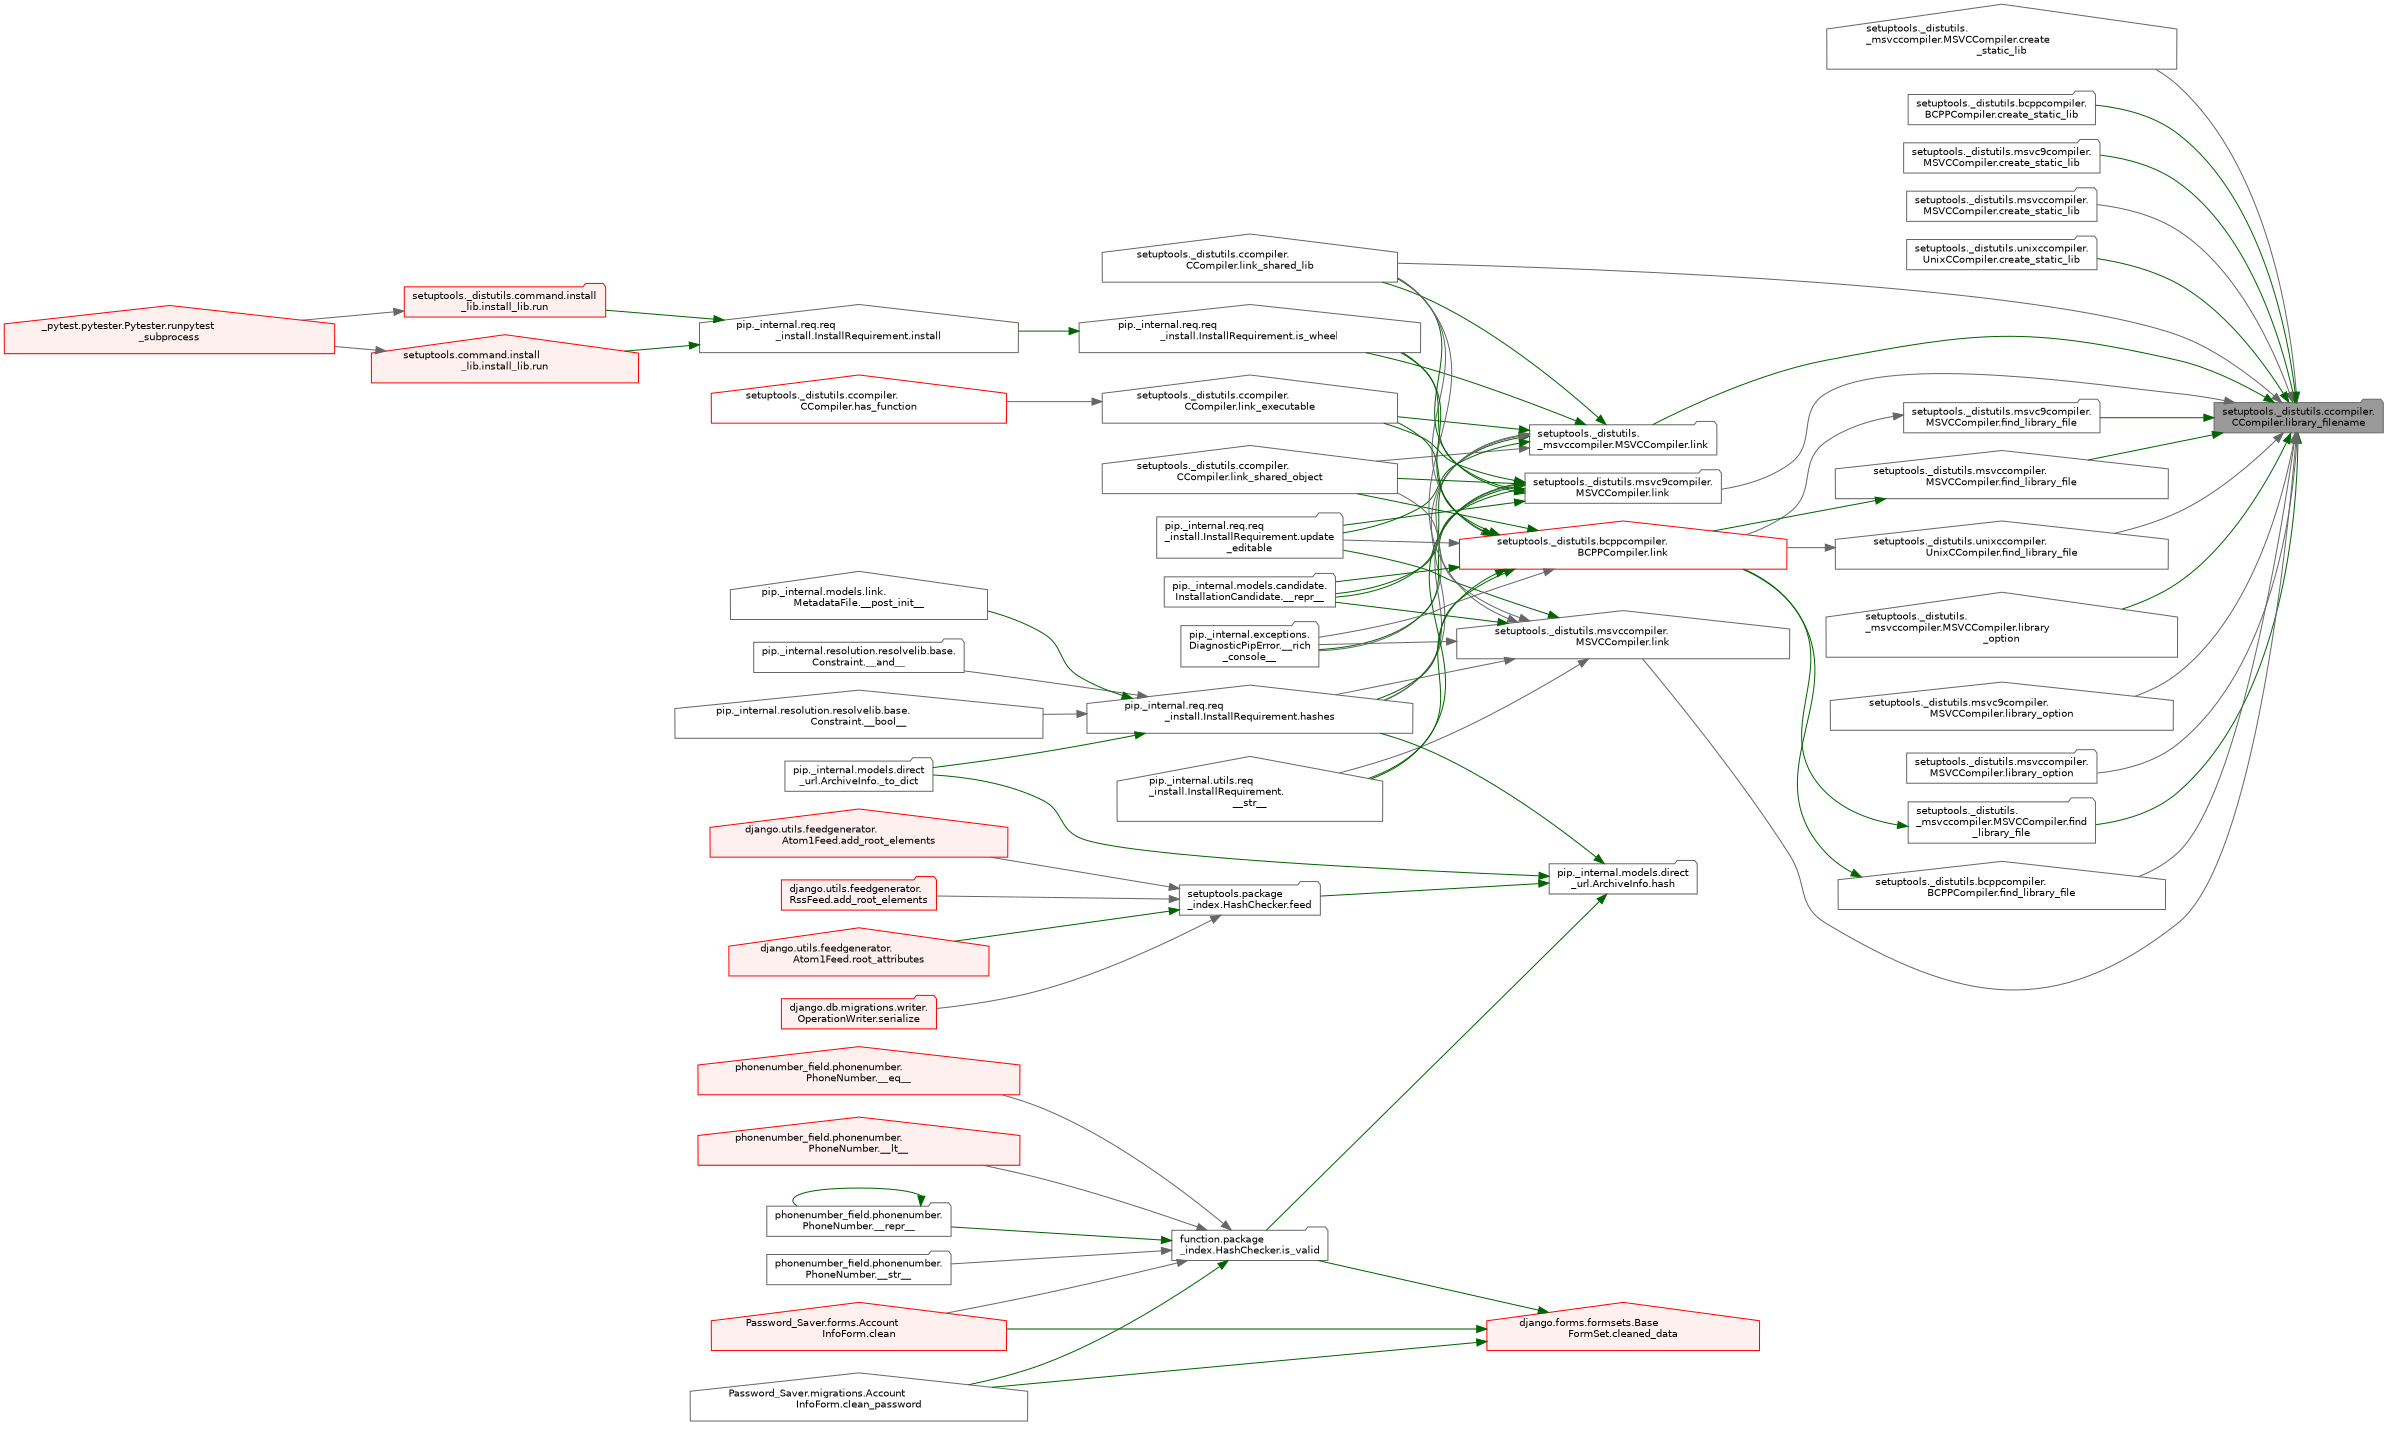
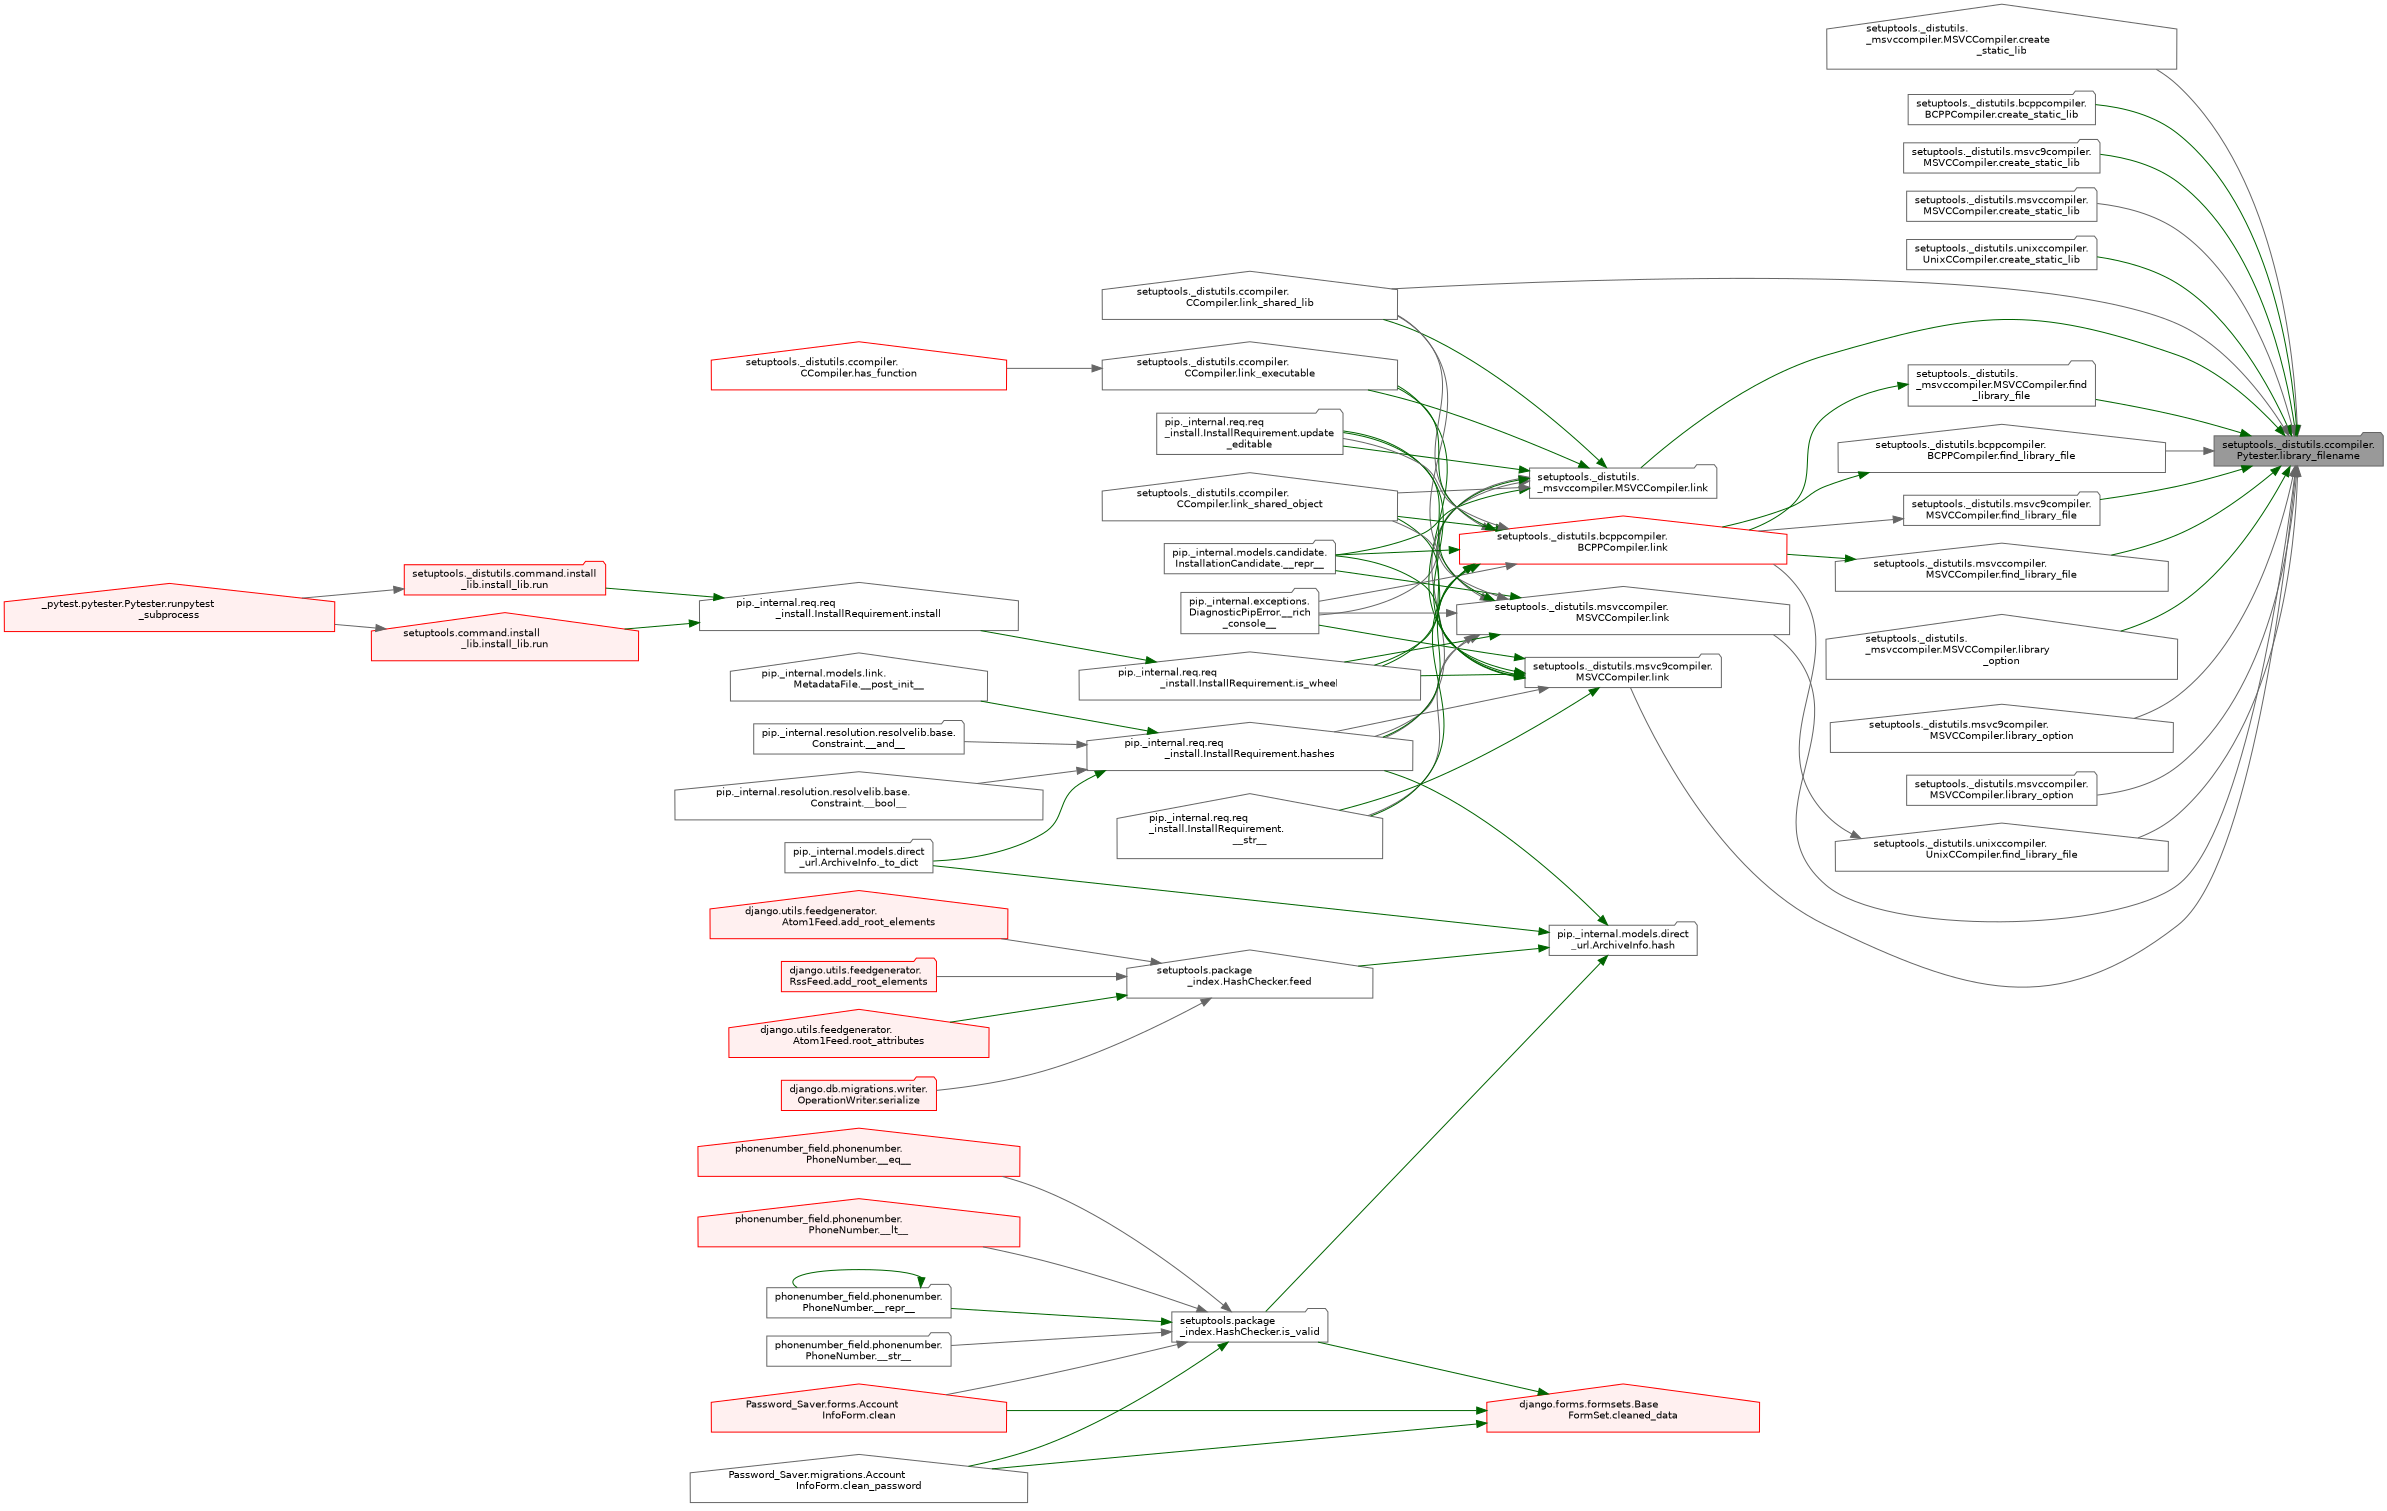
(1436, 398) -> none
(2299, 418) -> (2299, 451)
none -> (1384, 655)
(1250, 792) -> (1250, 830)
(1250, 900) -> (1250, 977)
(1250, 1245) -> (1250, 1327)
